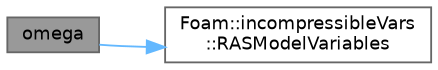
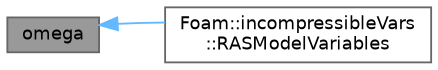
(123, 46) -> (141, 23)
